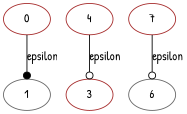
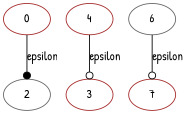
(152, 53) -> (152, 53)
(27, 95) -> (27, 95)
